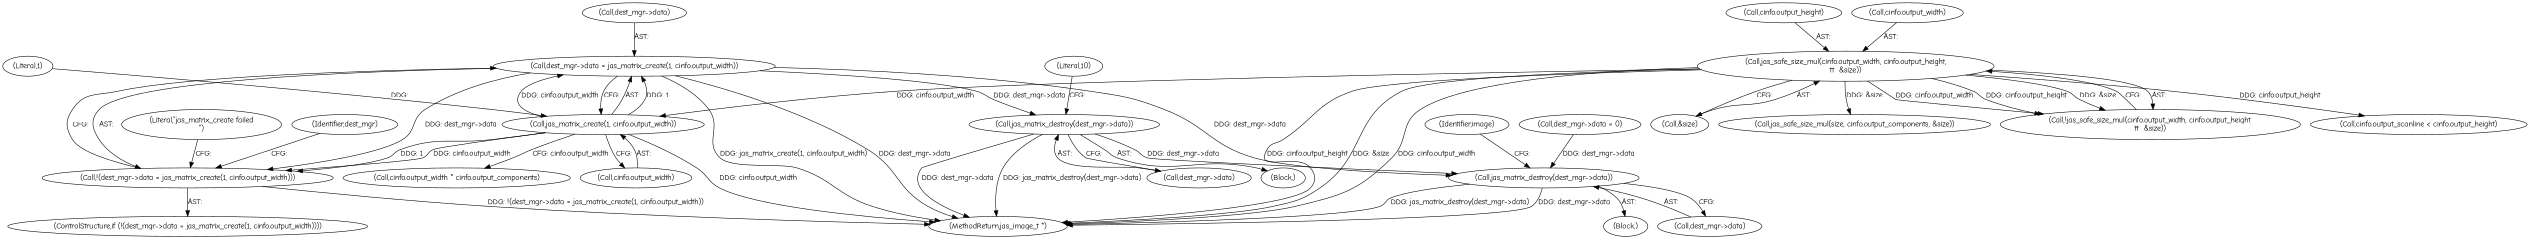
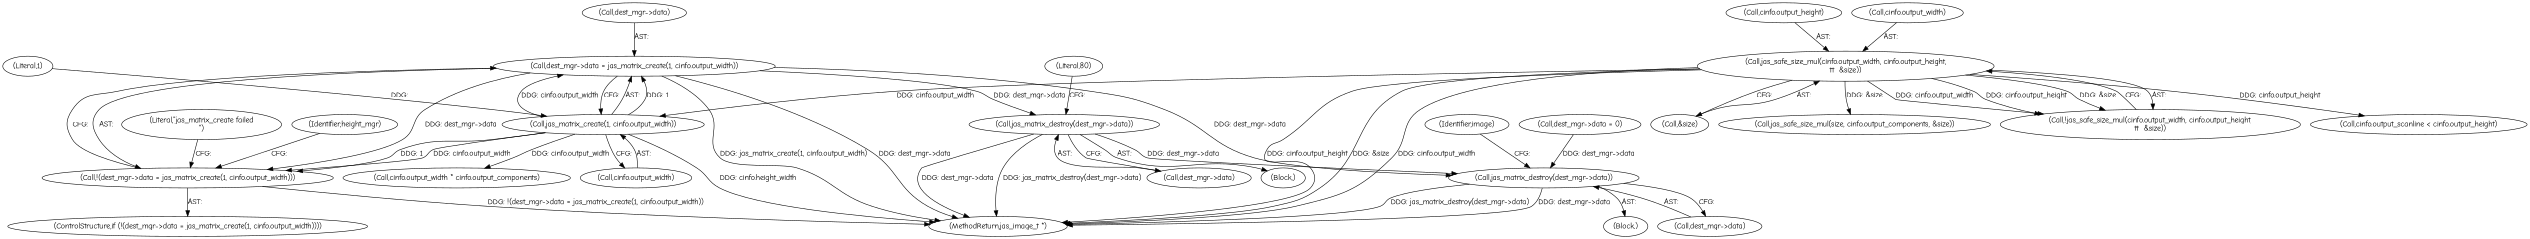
(1074, 66) -> (1074, 66)
(345, 125) -> (345, 125)
(571, 154) -> (571, 154)
(758, 178) -> (758, 178)
